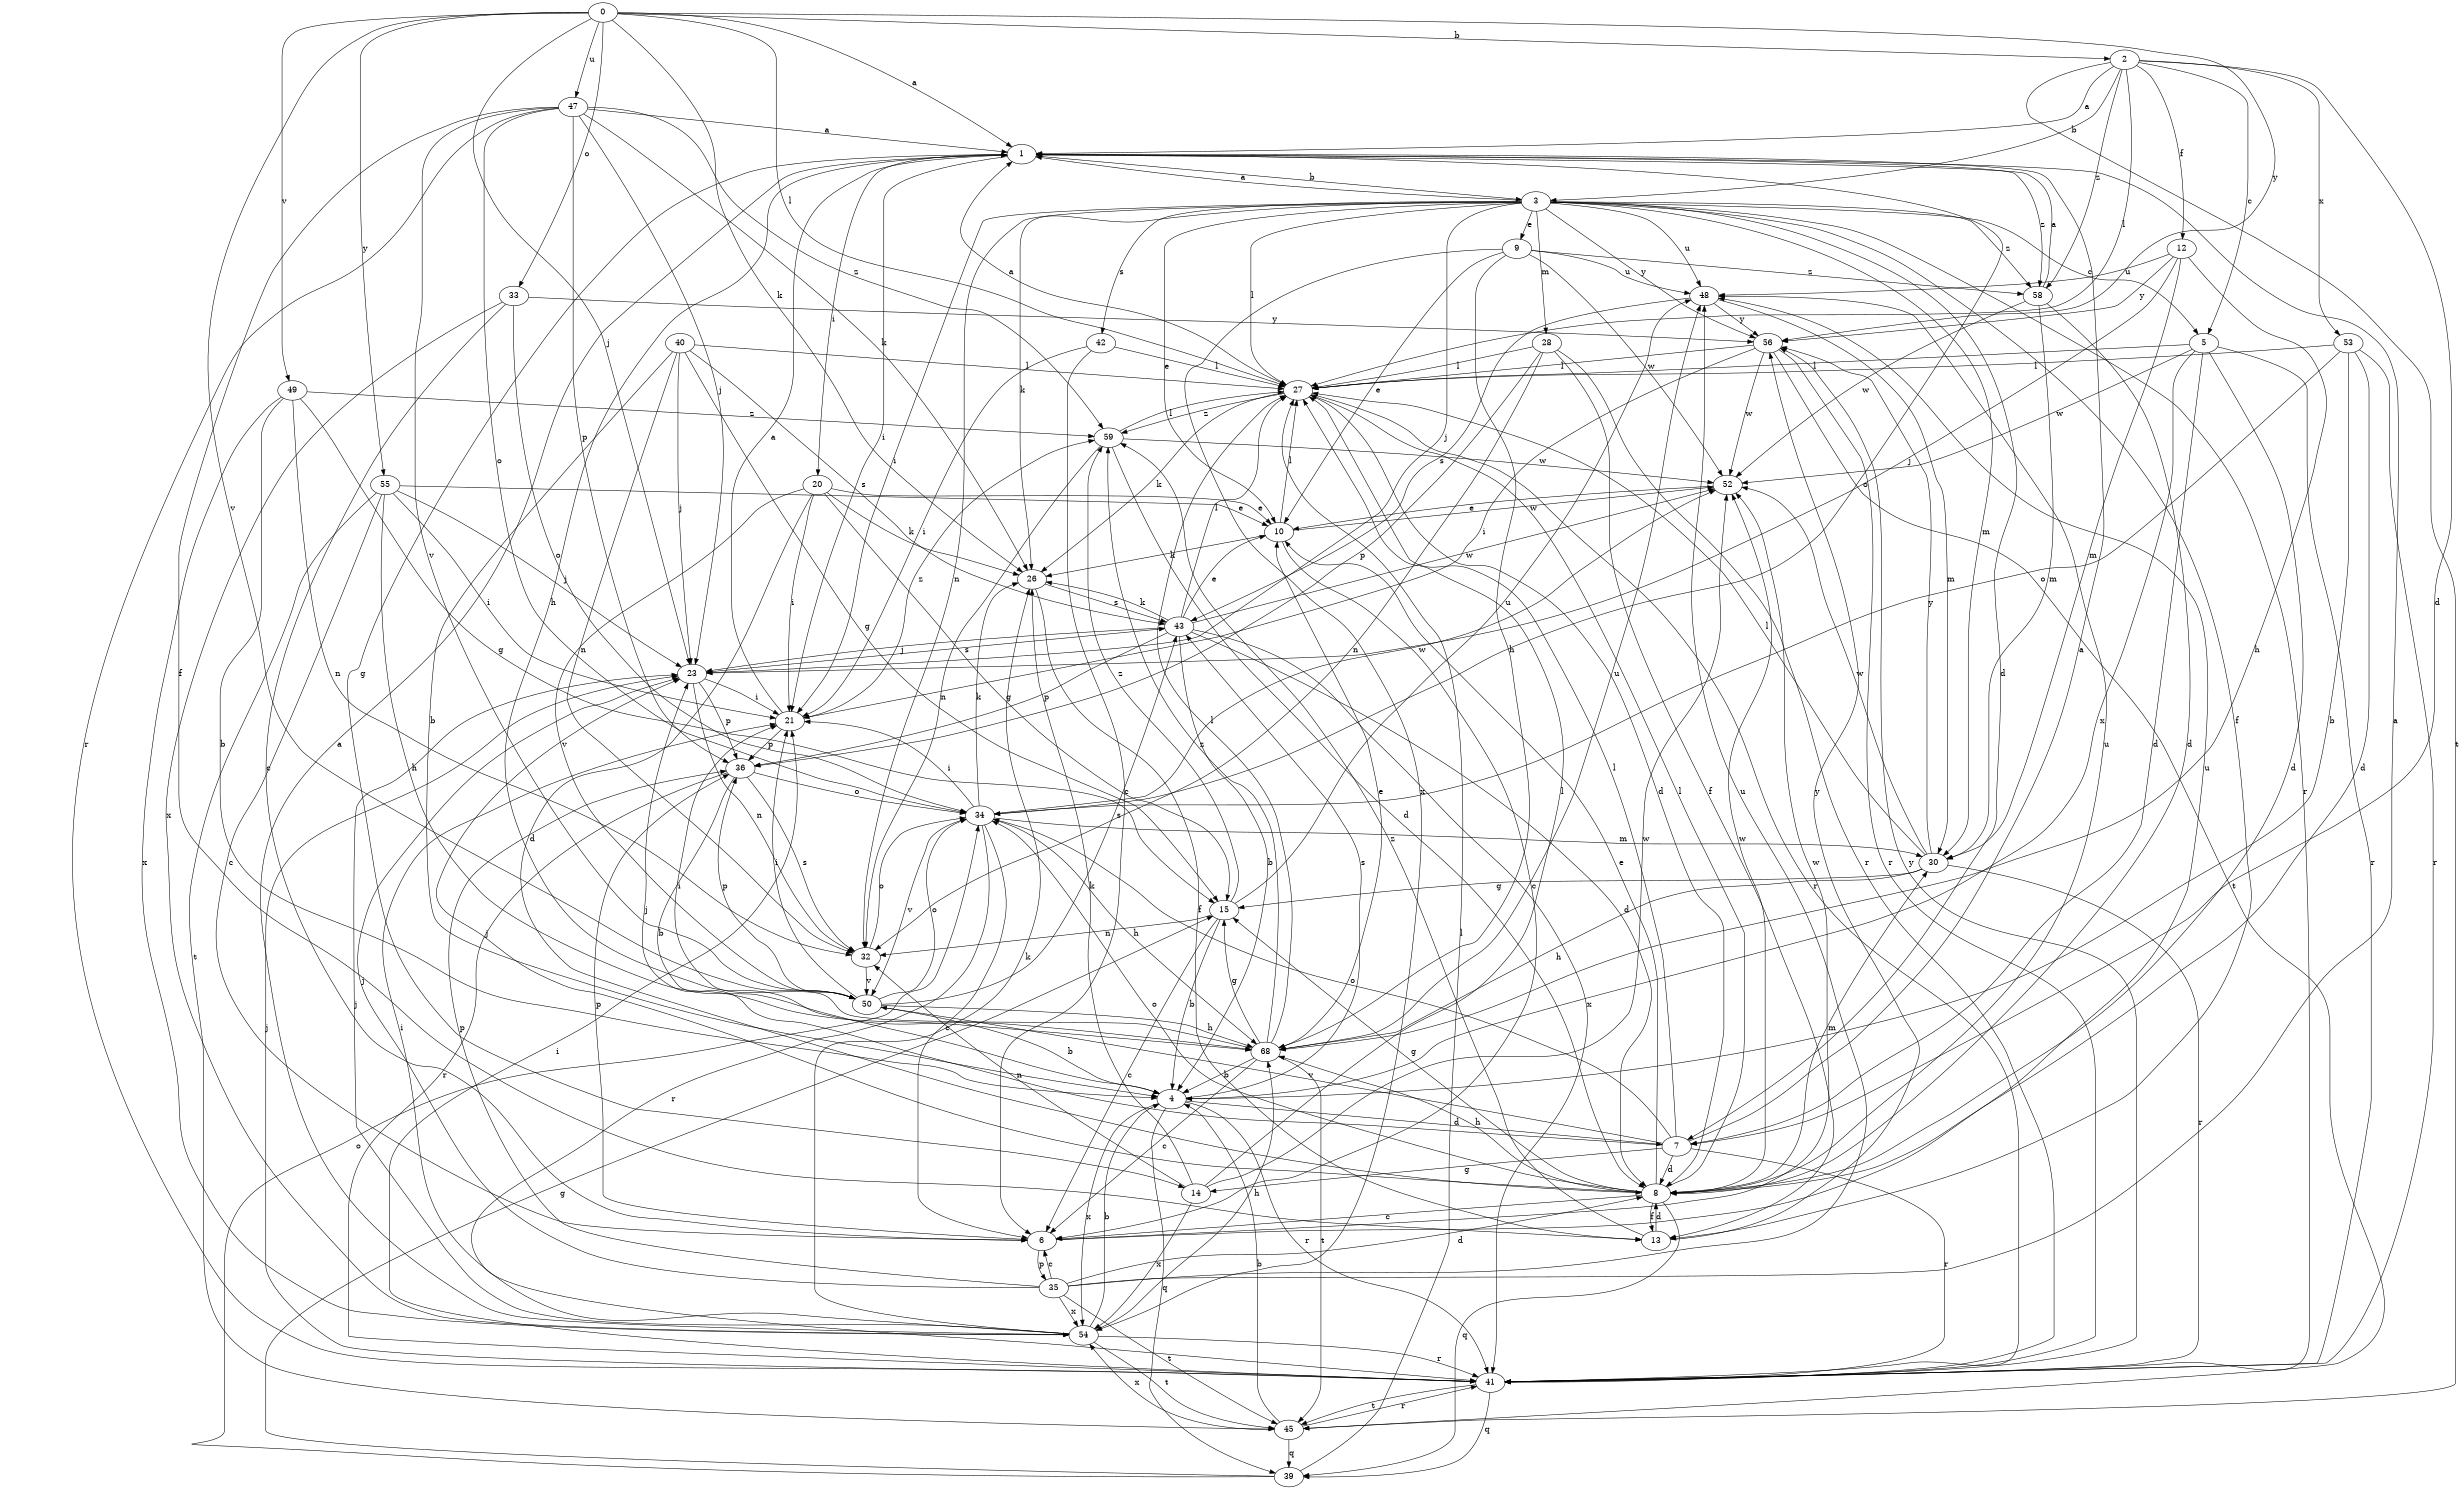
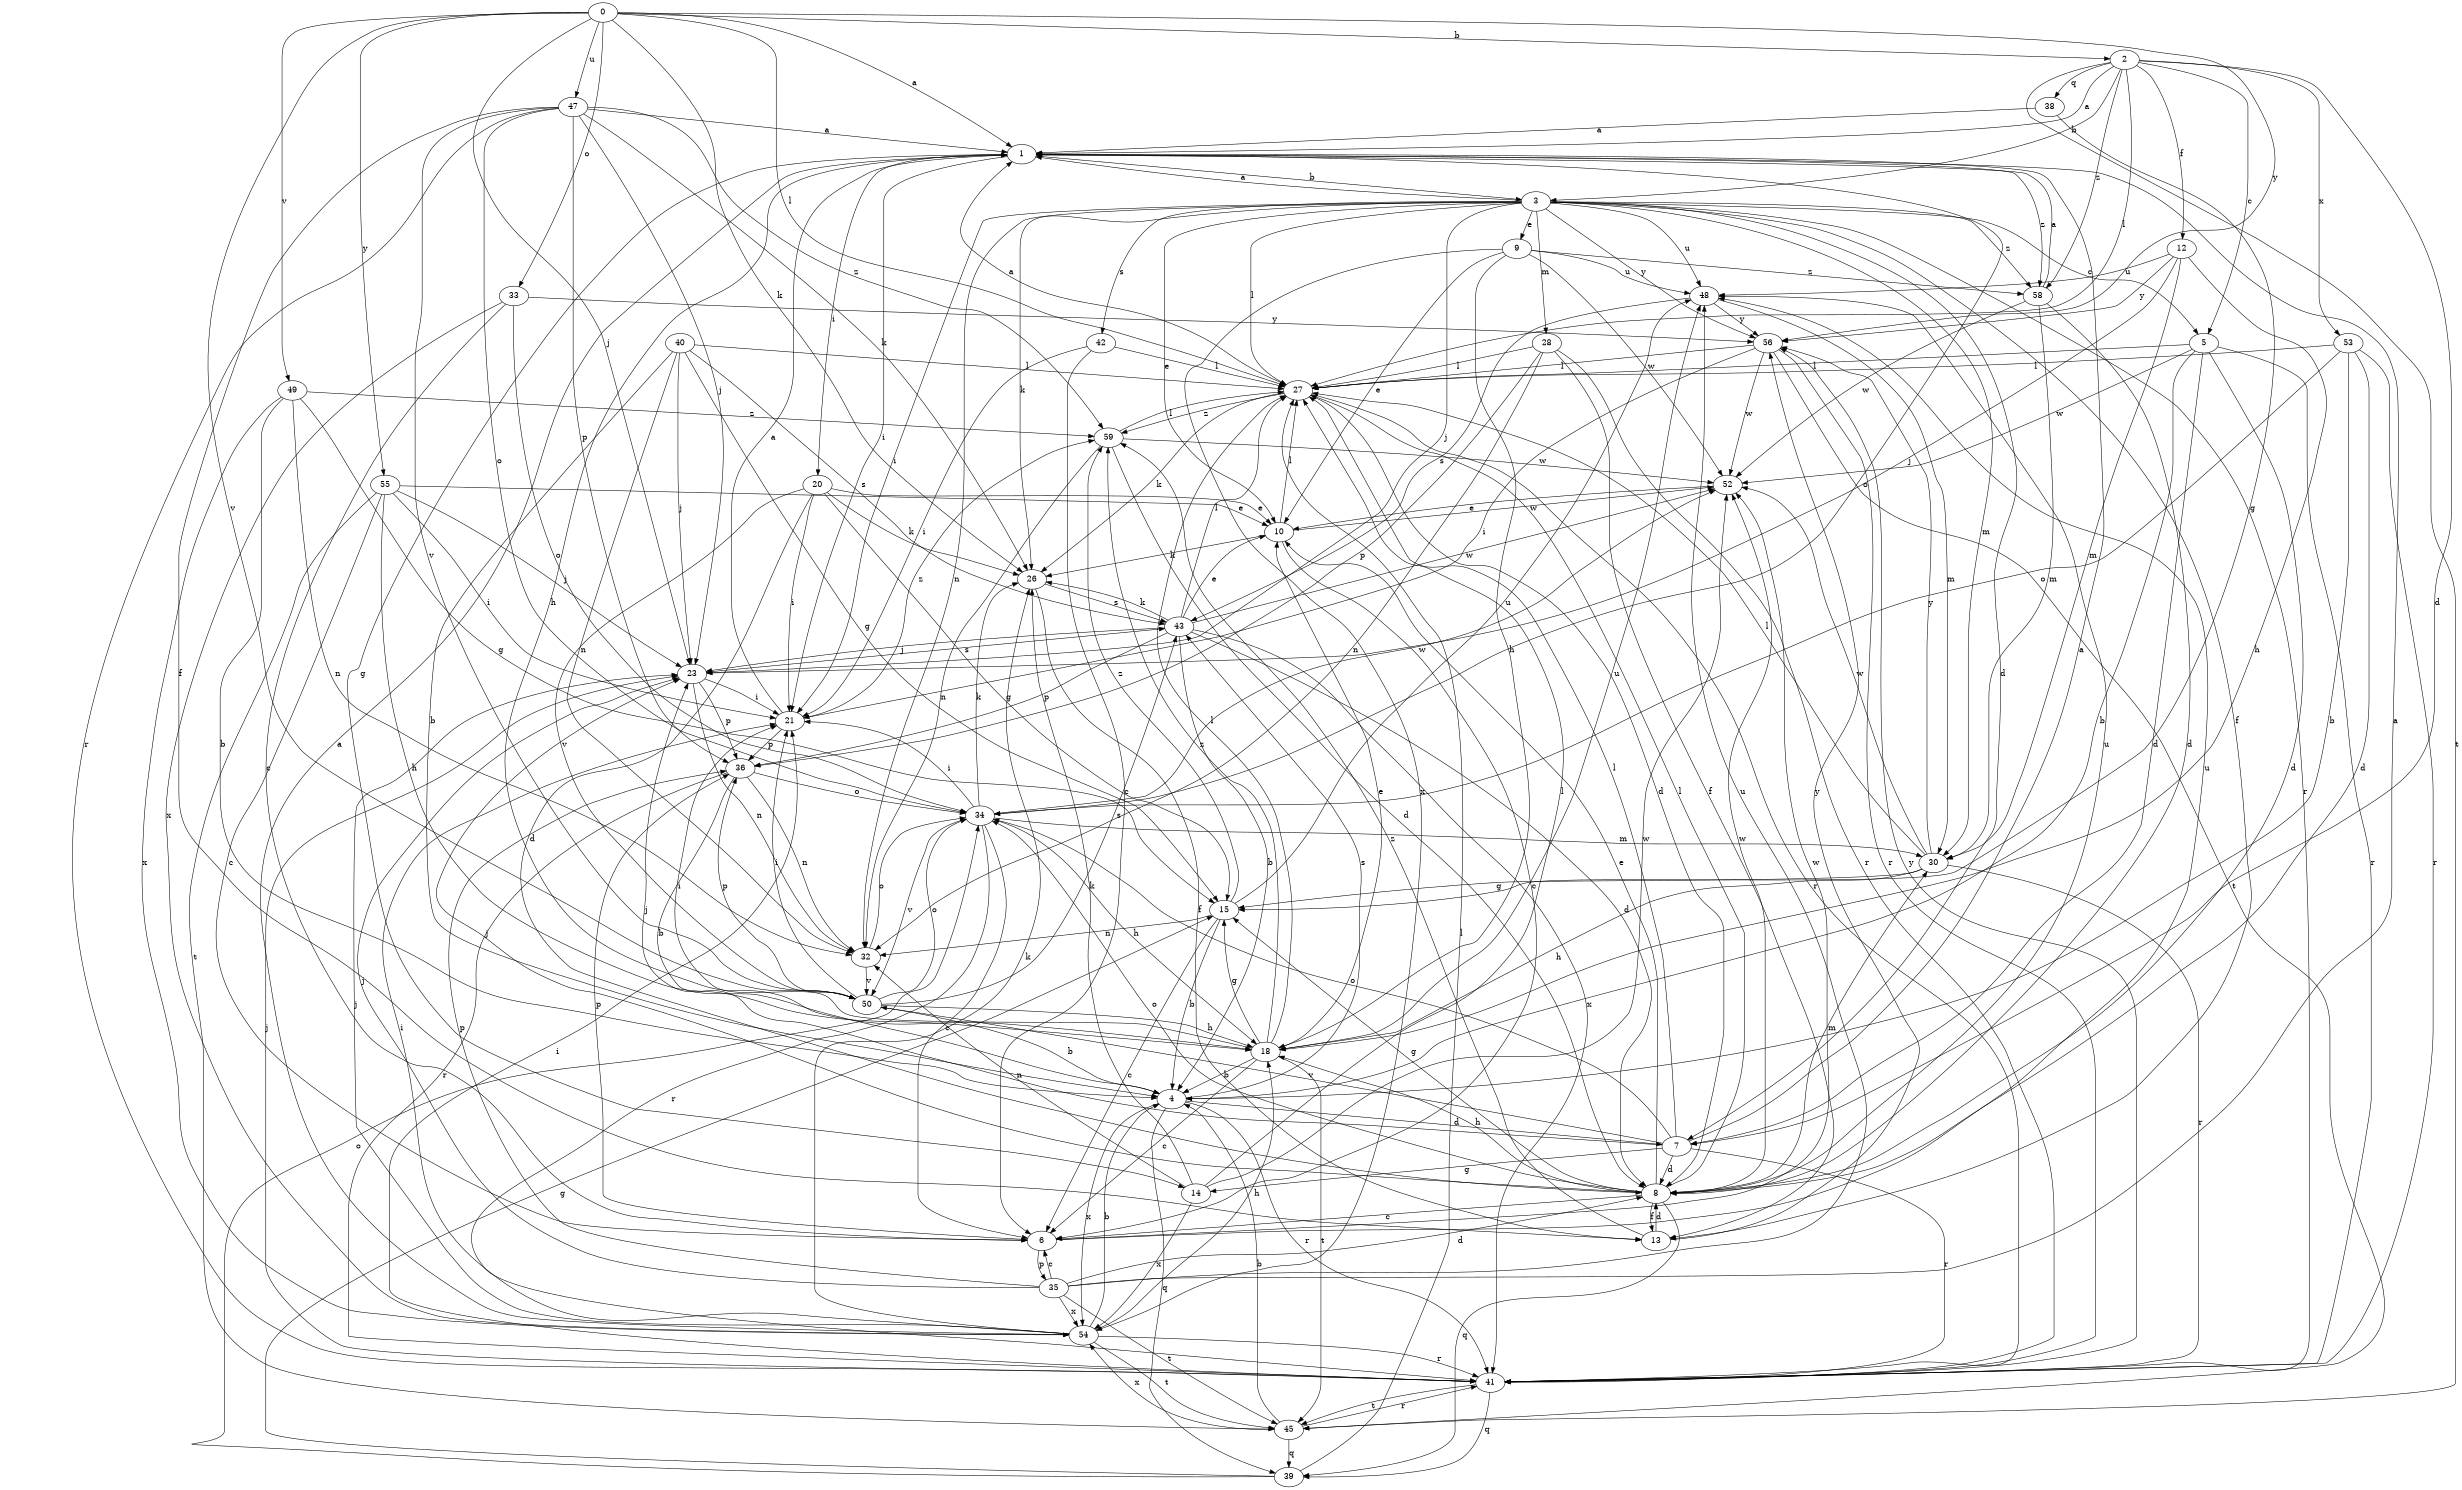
none -> (2050, 107)
(2102, 721) -> (2102, 721)
(805, 863) -> (805, 863)
(1266, 1052) -> (1266, 1052)
